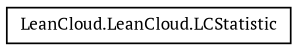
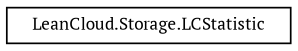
(149, 26) -> (149, 26)
